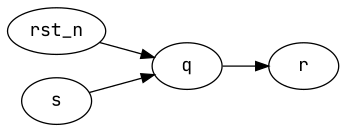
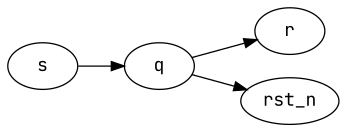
(121, 48) -> (213, 80)
